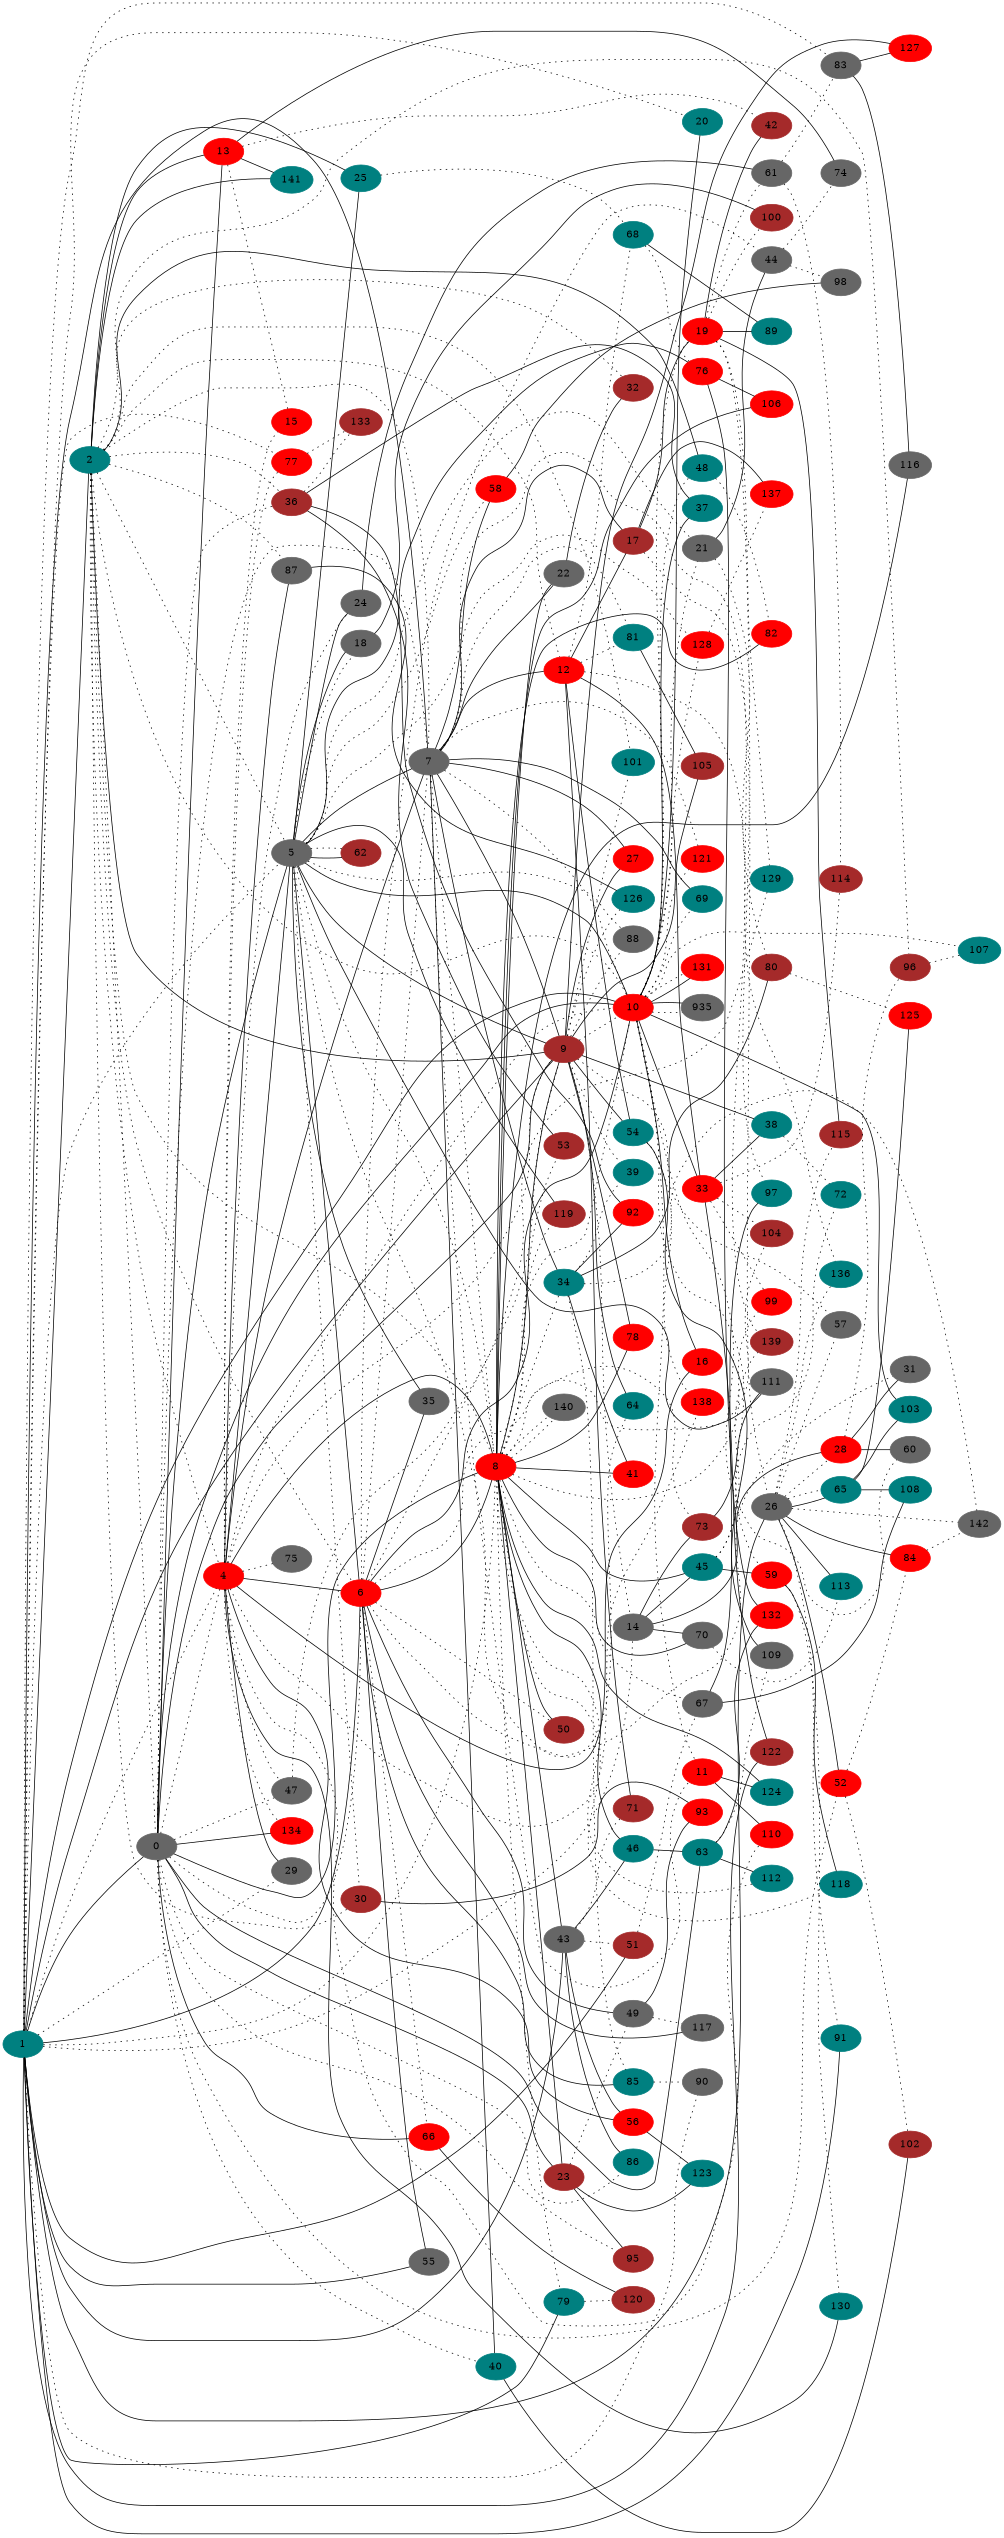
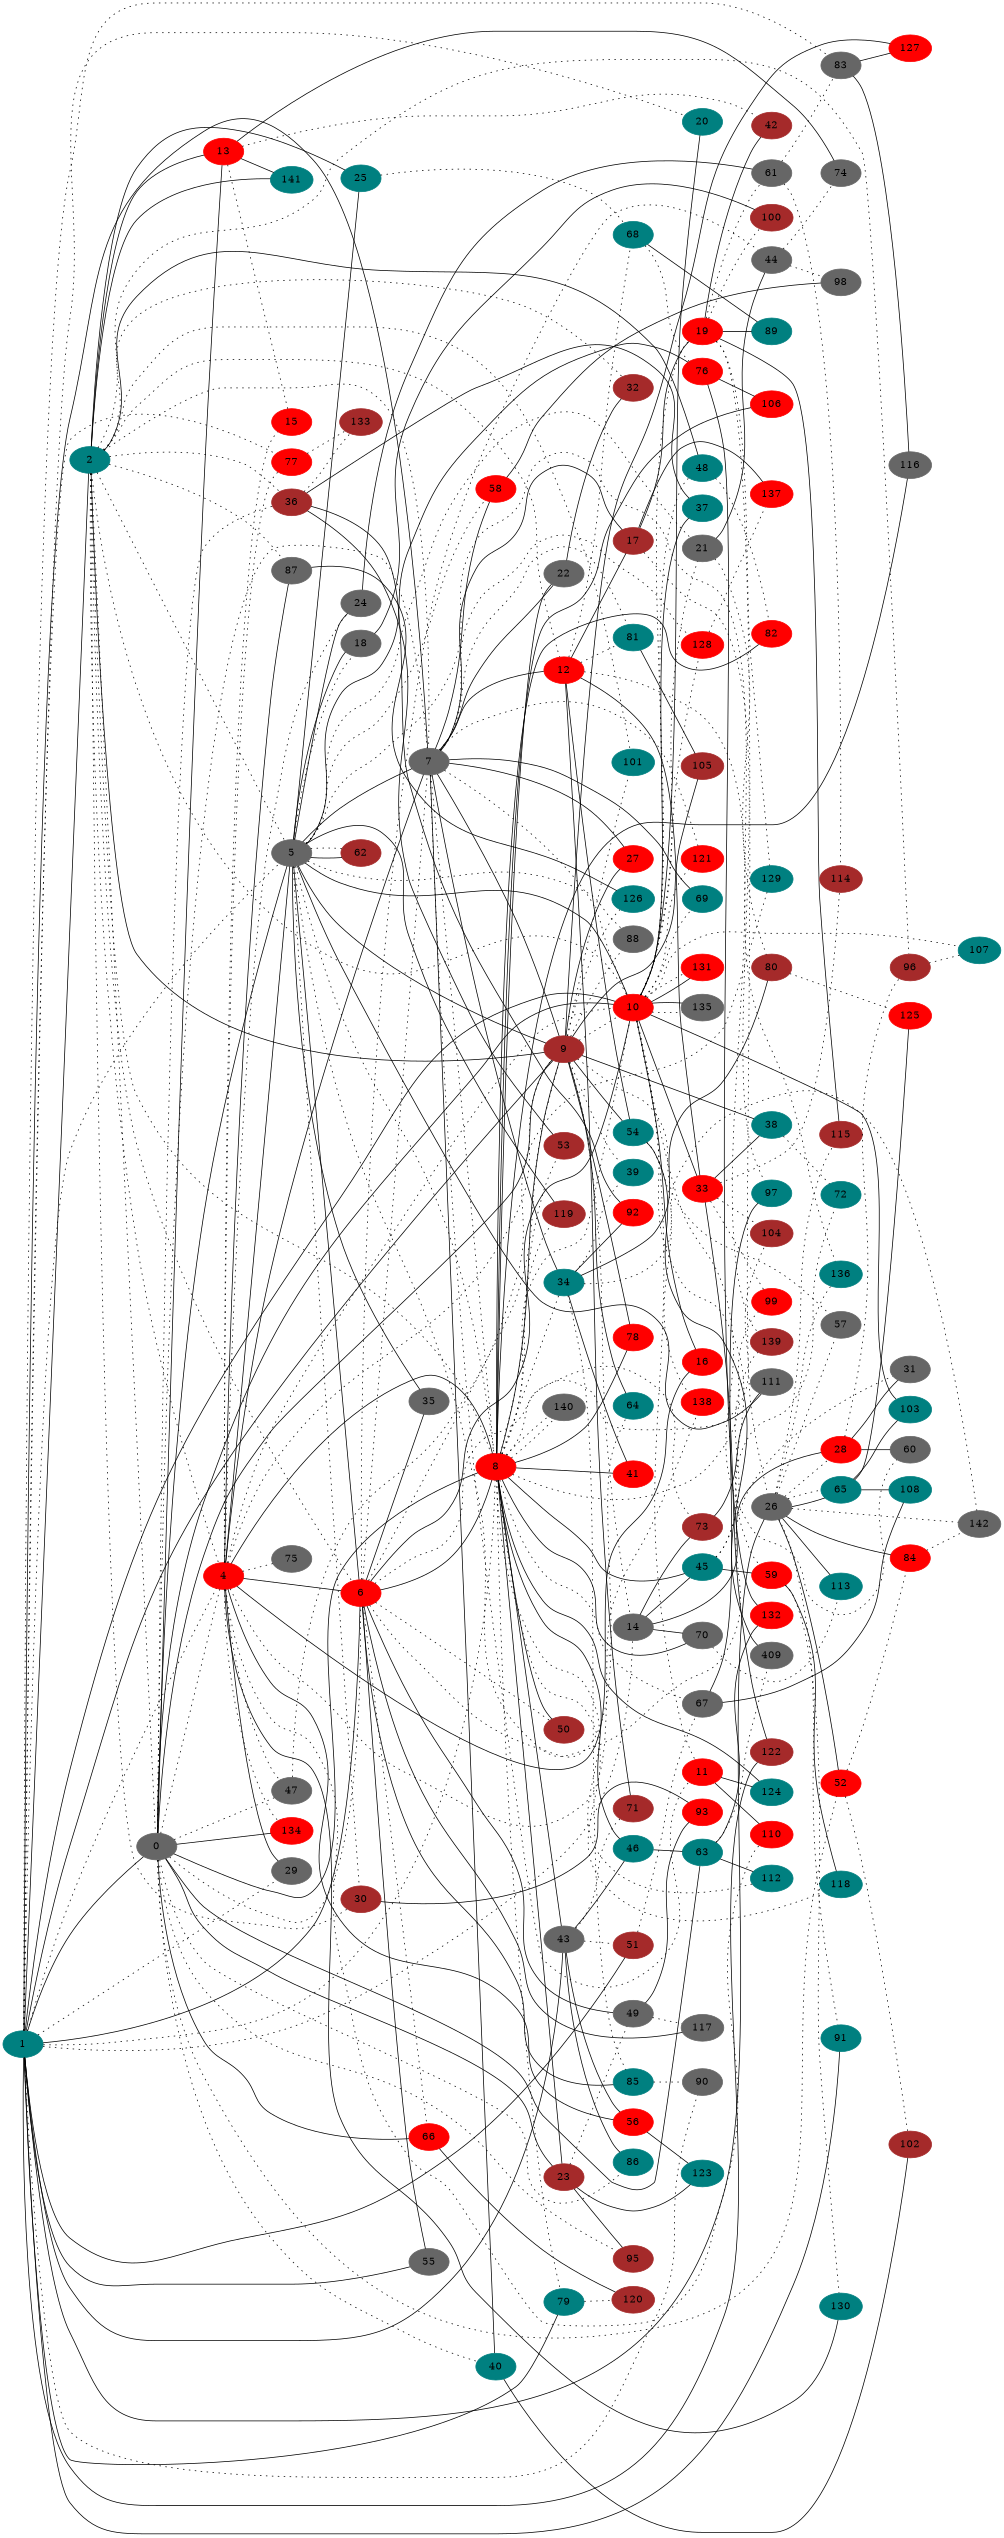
(702, 1008) -> (702, 1008)
(772, 1656) -> (772, 1656)
